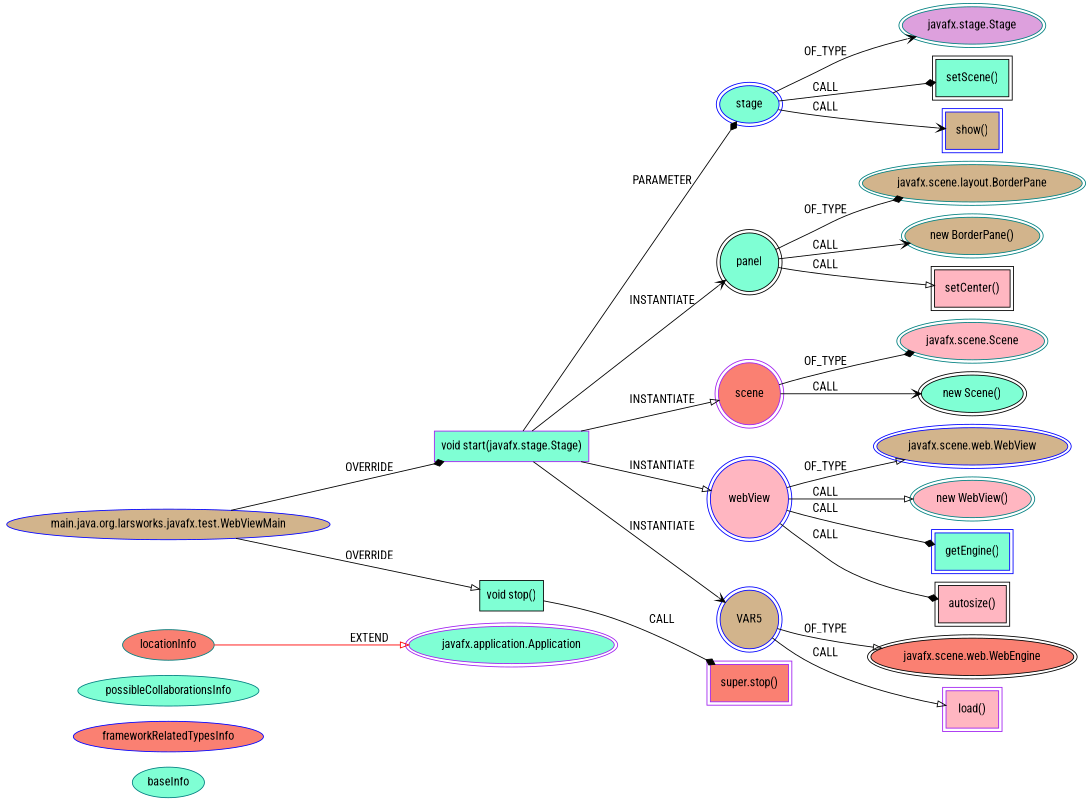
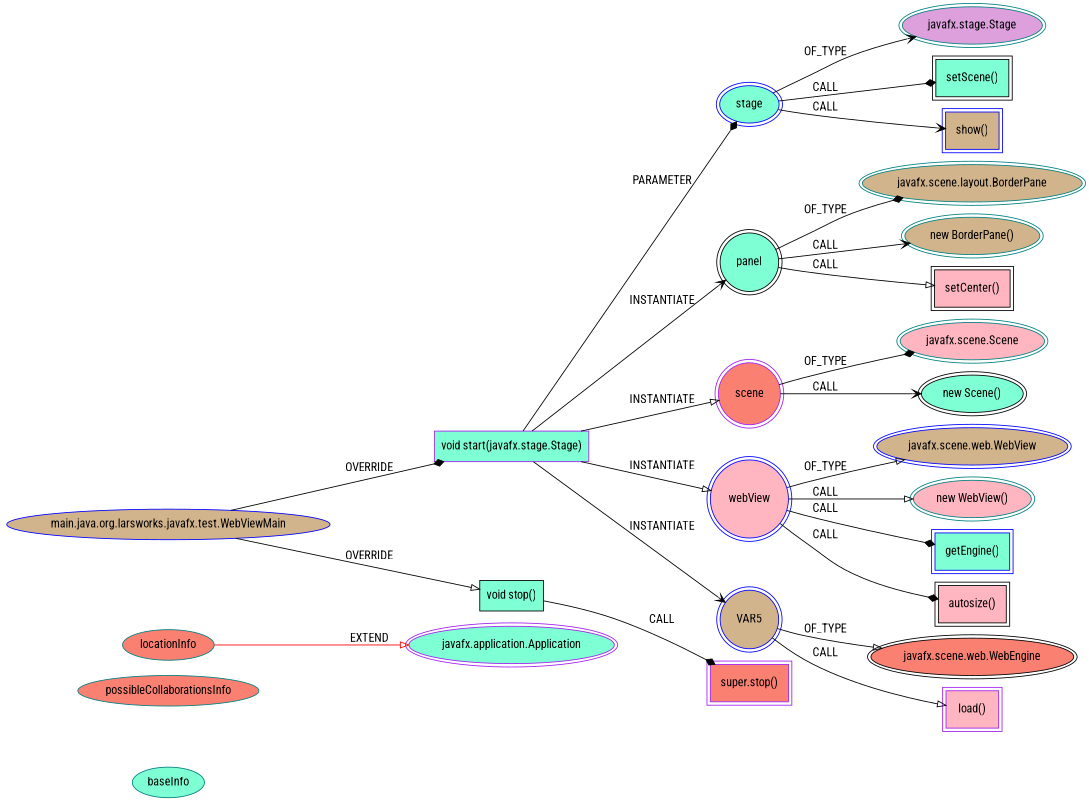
(168, 691) -> (168, 691)
(168, 737) -> none
